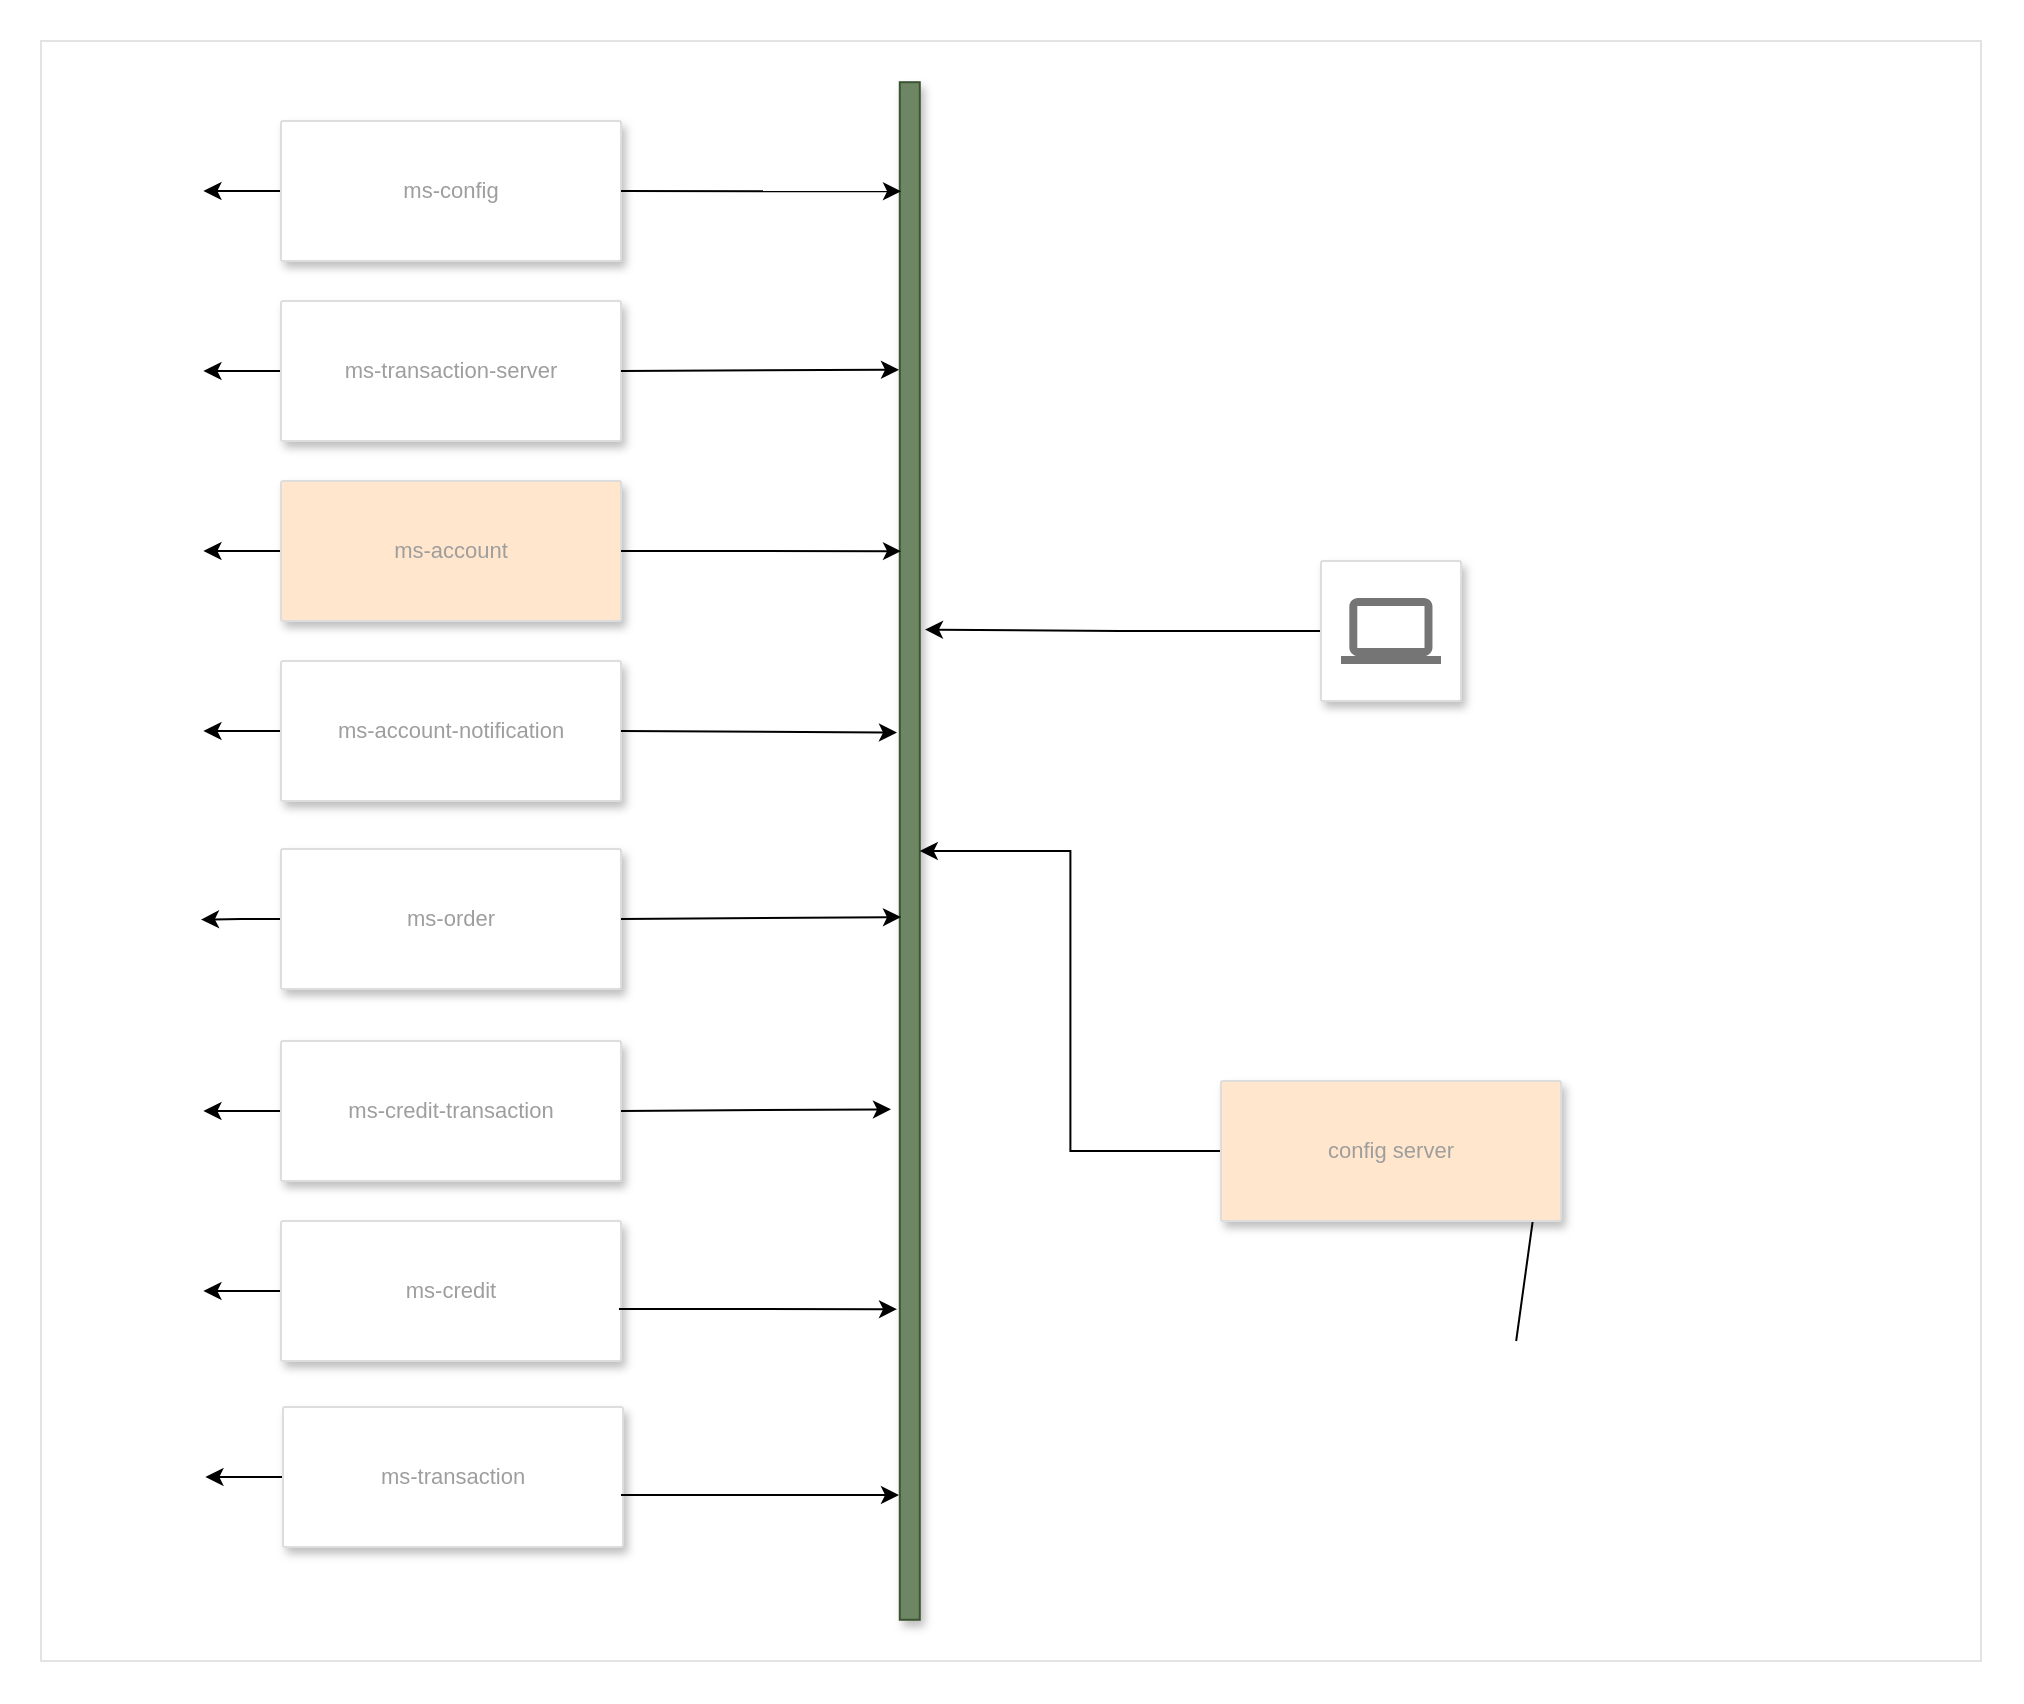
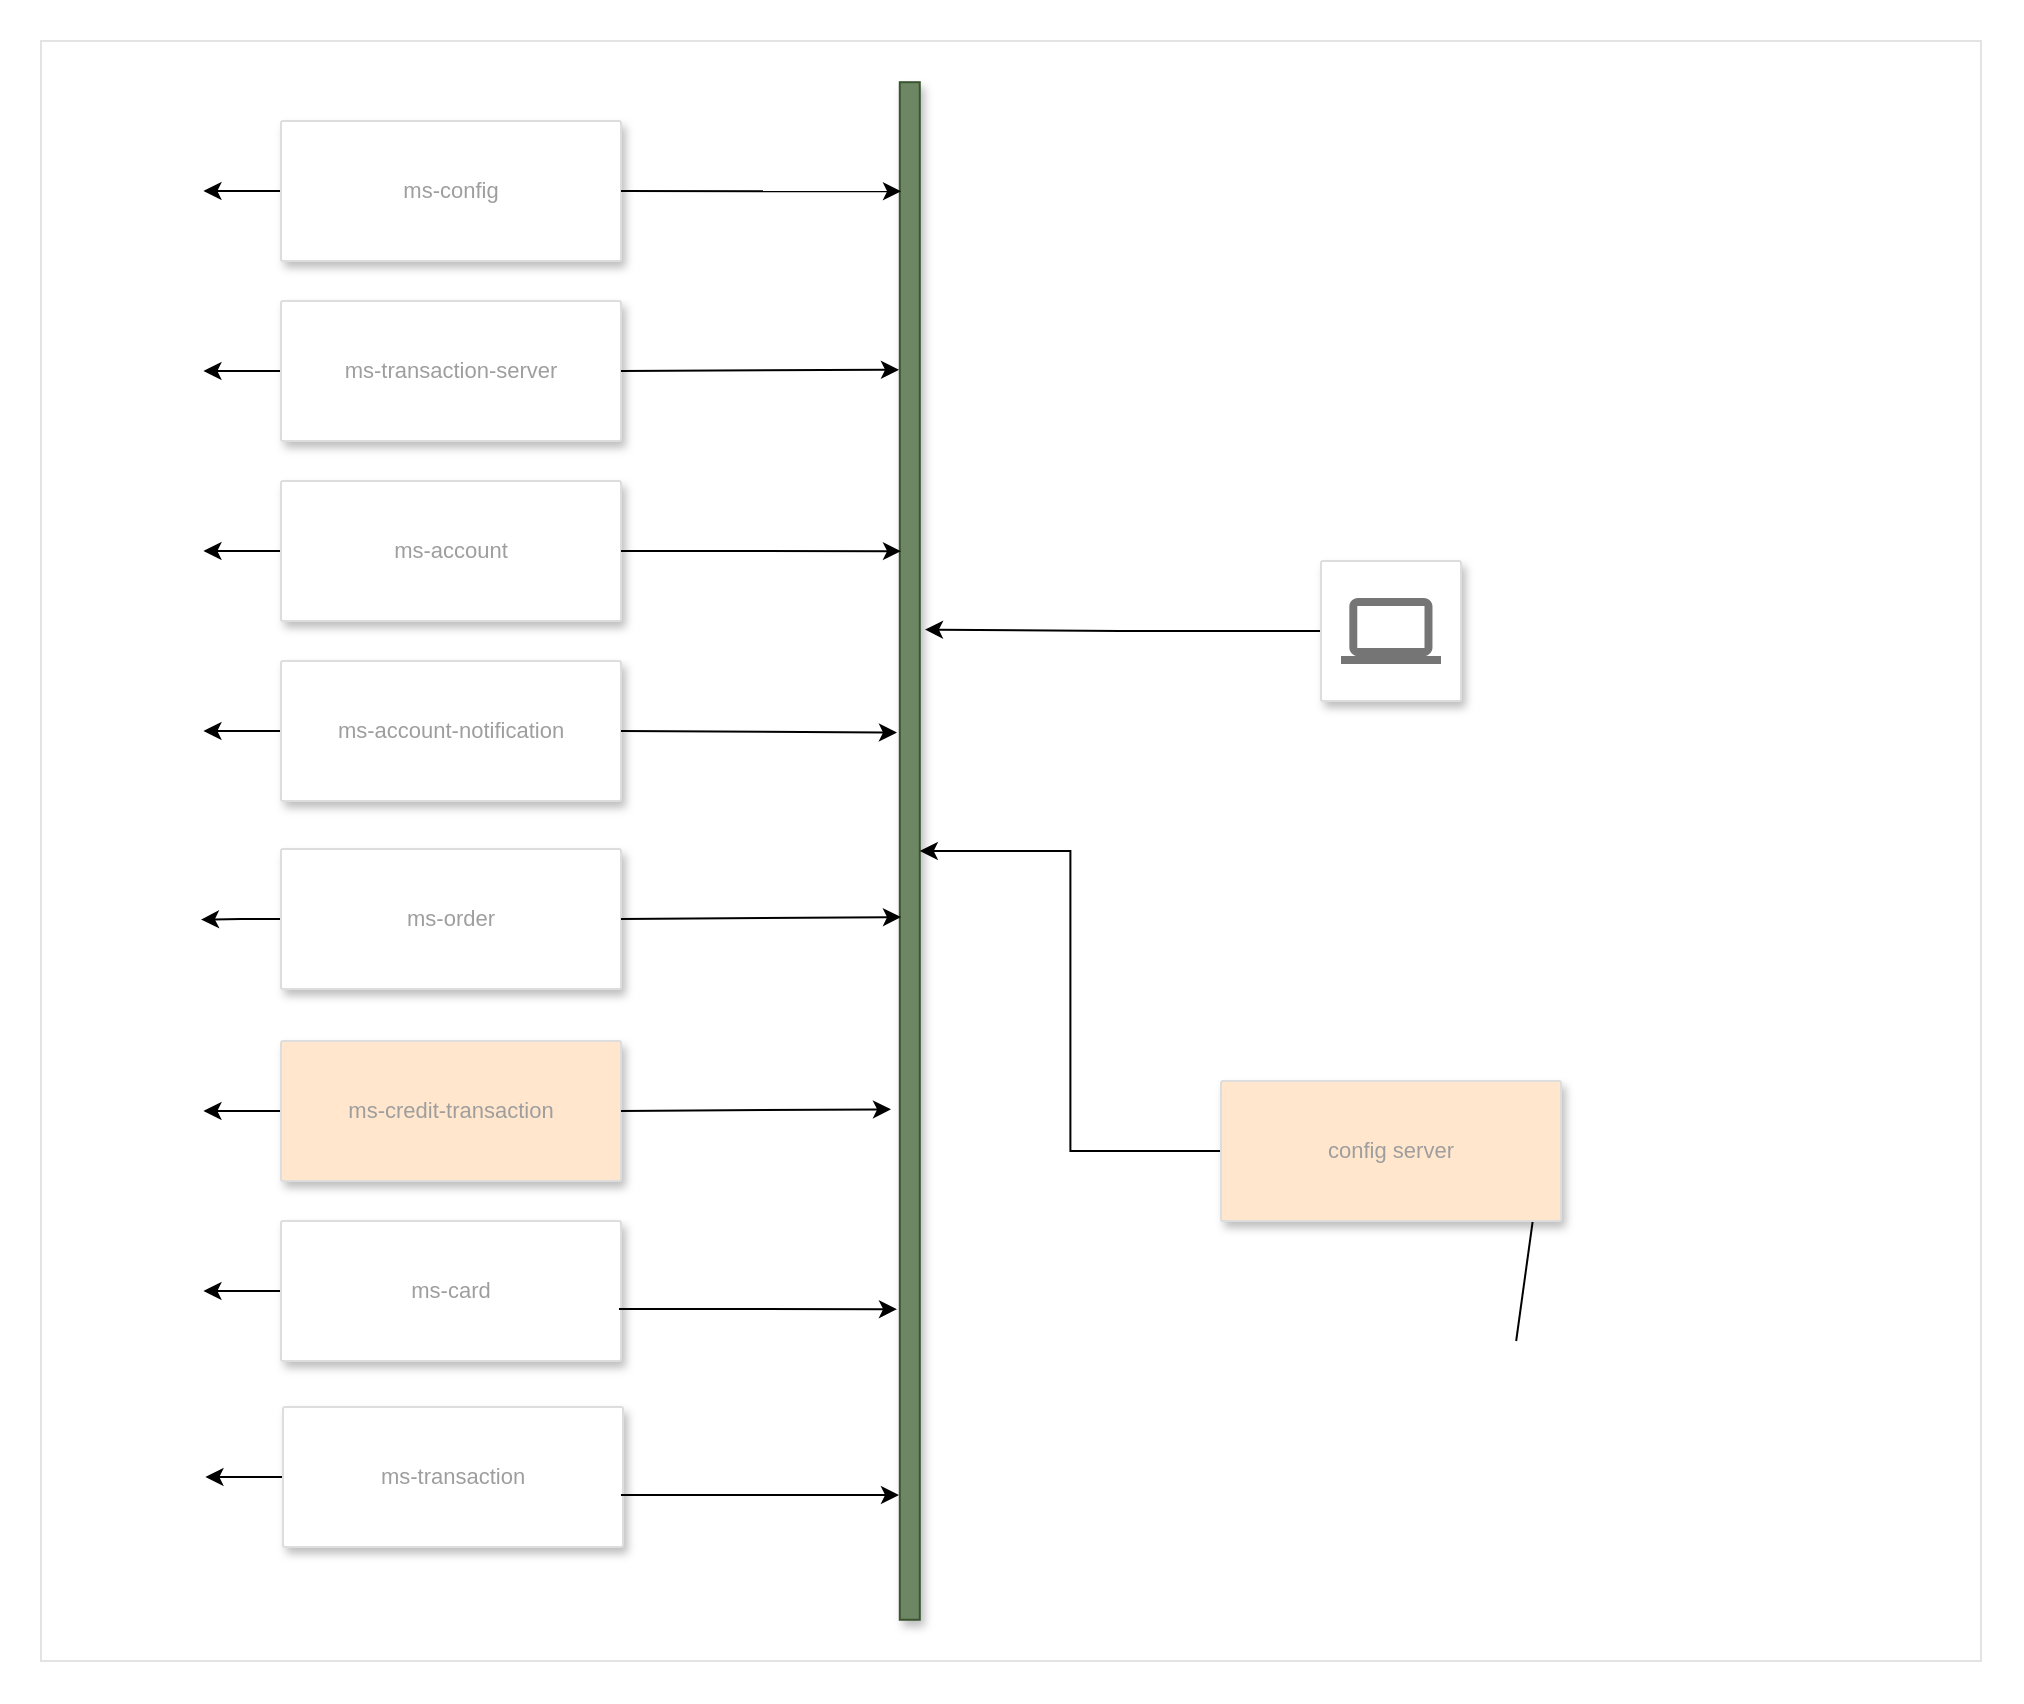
(451, 551) -> (451, 551)
(451, 1111) -> (451, 1111)
(452, 1291) -> (452, 1291)
